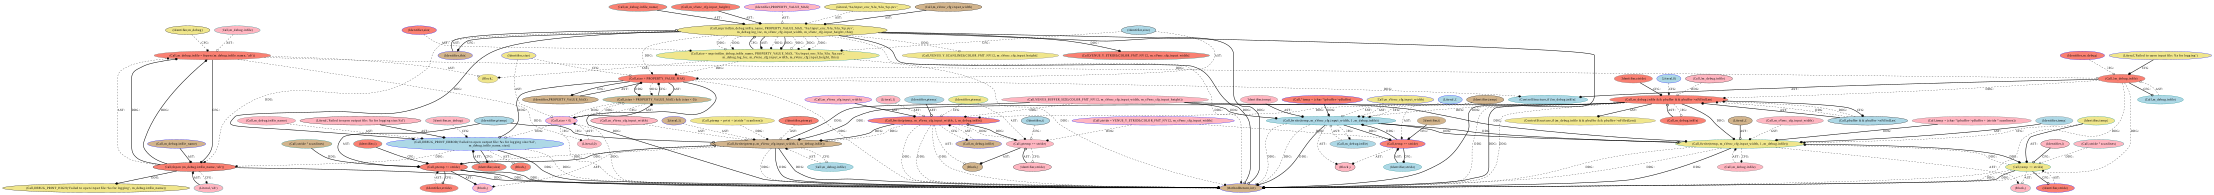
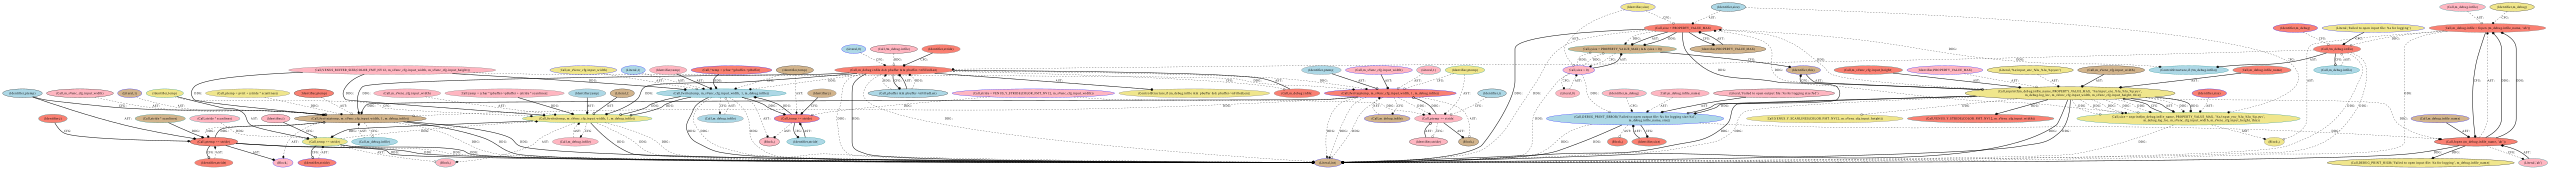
(659, 90) -> (1725, 58)
(1241, 188) -> (1328, 163)
